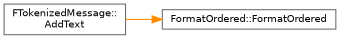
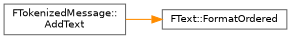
(249, 19) -> (225, 19)
